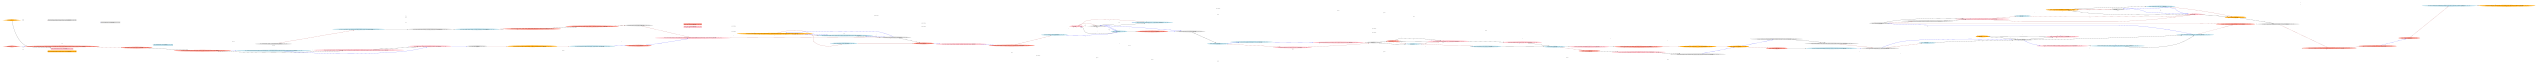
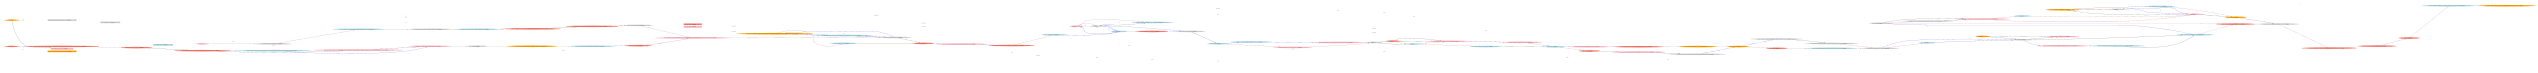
none -> (203, 44)
